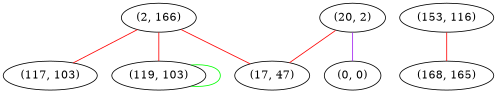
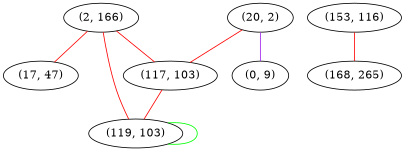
(313, 47) -> (216, 46)
(353, 76) -> (260, 76)
(447, 76) -> (354, 76)
none -> (153, 105)
